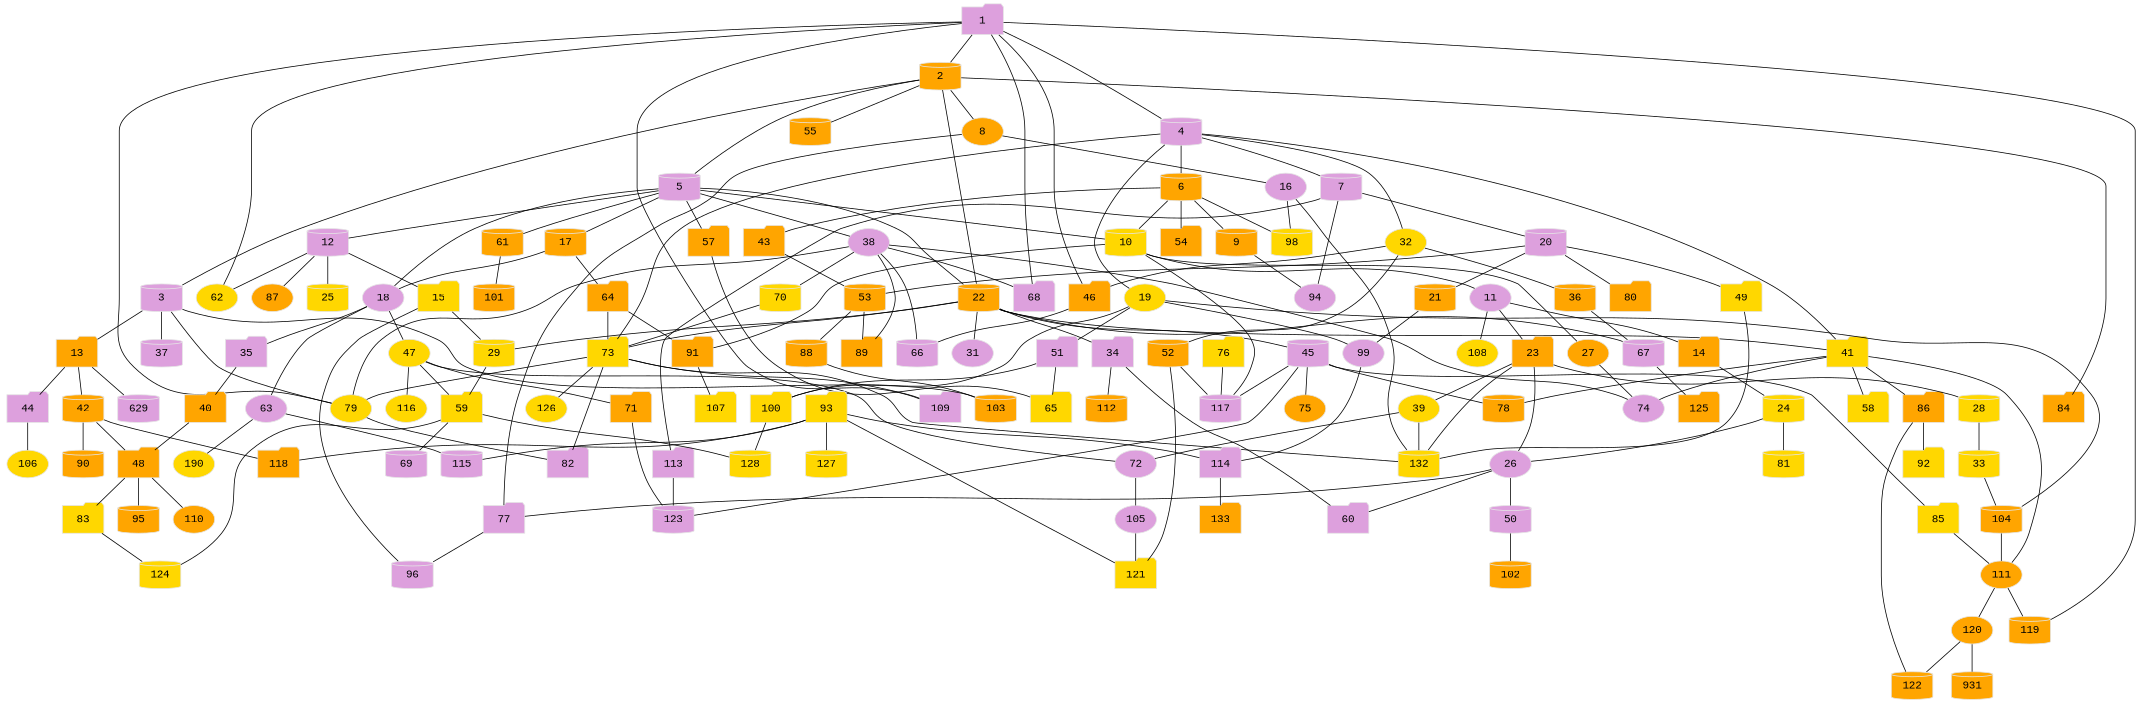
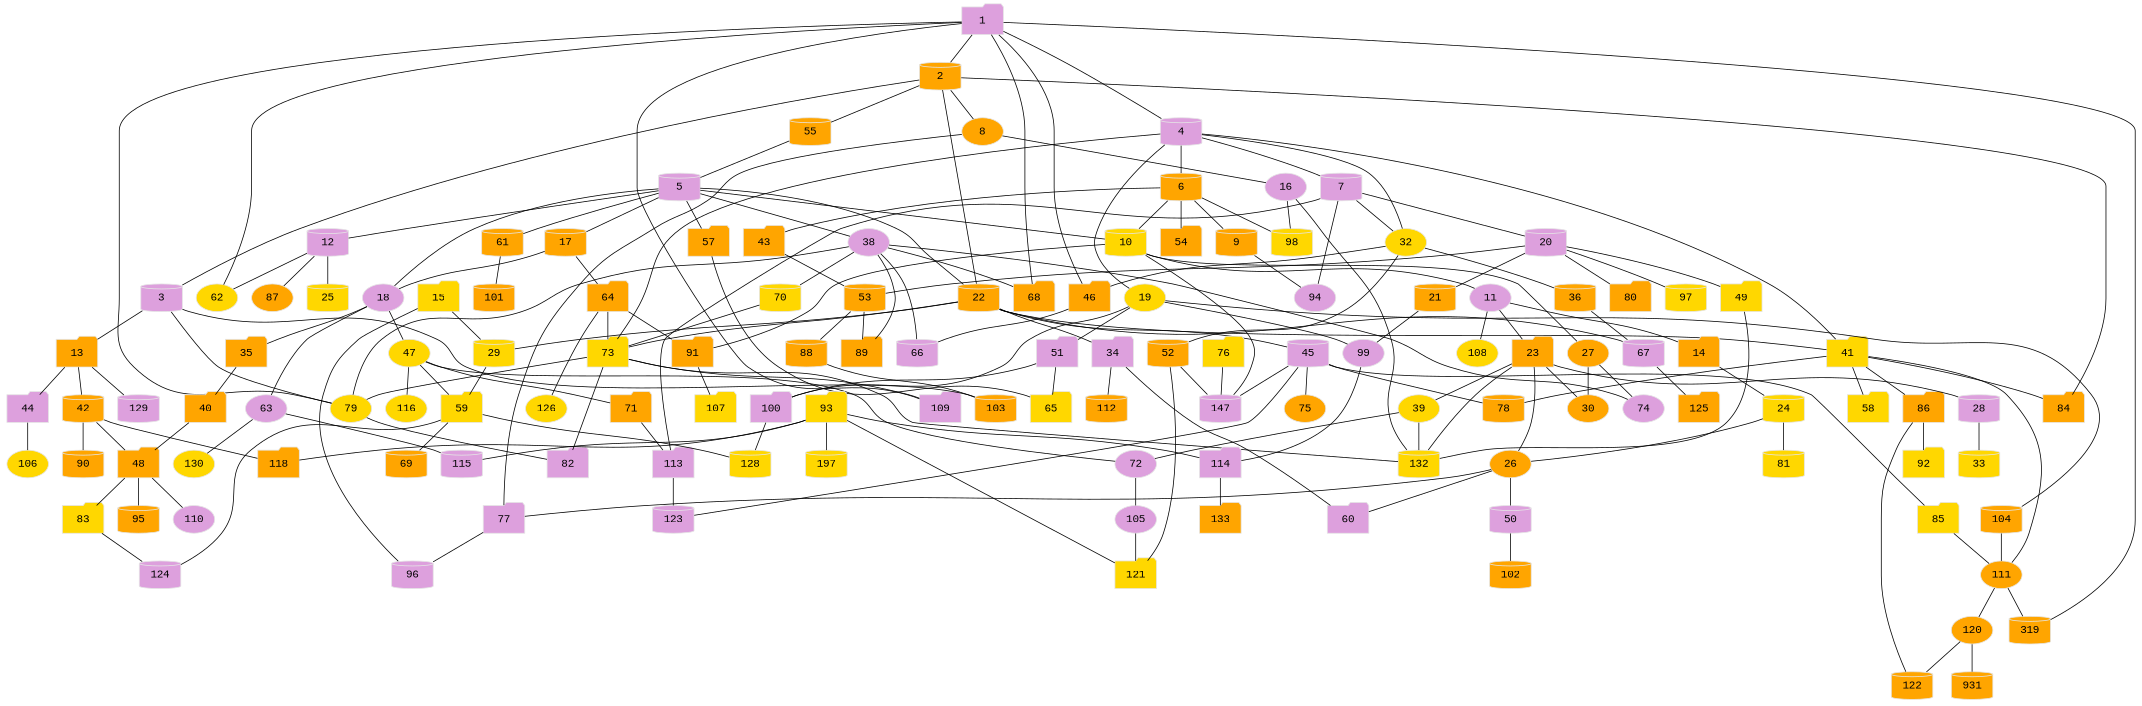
(800, 111) -> (745, 159)
none -> (1375, 216)
(383, 270) -> none
(1034, 298) -> (1034, 298)
none -> (1686, 298)
(162, 353) -> none
(246, 353) -> (246, 353)
(973, 353) -> none
(1742, 375) -> (1956, 375)
(576, 381) -> (573, 352)
(138, 409) -> (138, 409)
(771, 409) -> (771, 409)
(1220, 409) -> (1220, 409)
none -> (1588, 409)
(1979, 409) -> (1979, 409)
(194, 464) -> (194, 464)
(406, 464) -> (406, 464)
(826, 464) -> (826, 464)
(1510, 464) -> (1510, 464)
(641, 466) -> (652, 436)
(1990, 492) -> none
(194, 519) -> (194, 519)
(160, 575) -> (160, 575)
(2030, 630) -> (2030, 630)
